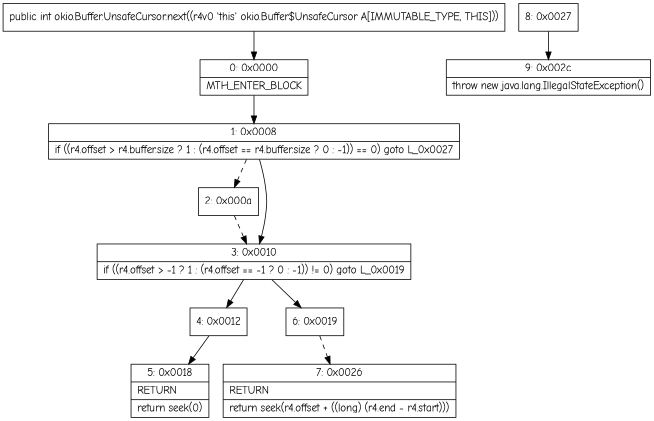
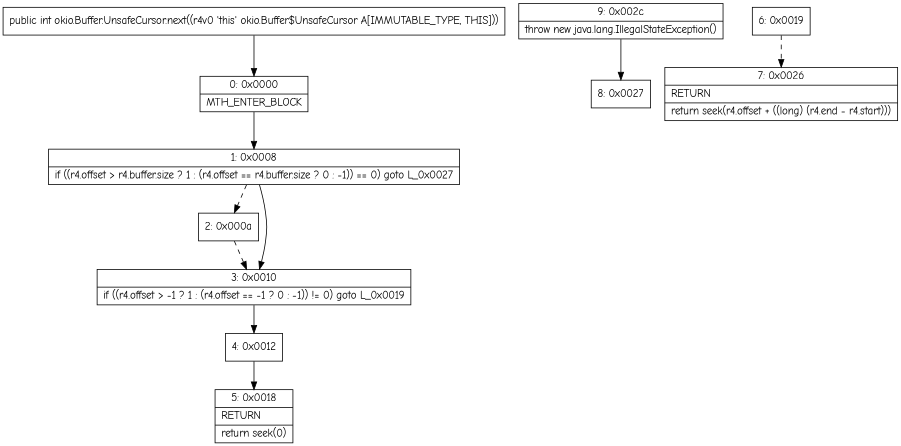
(548, 42) -> (621, 56)
(284, 291) -> none
